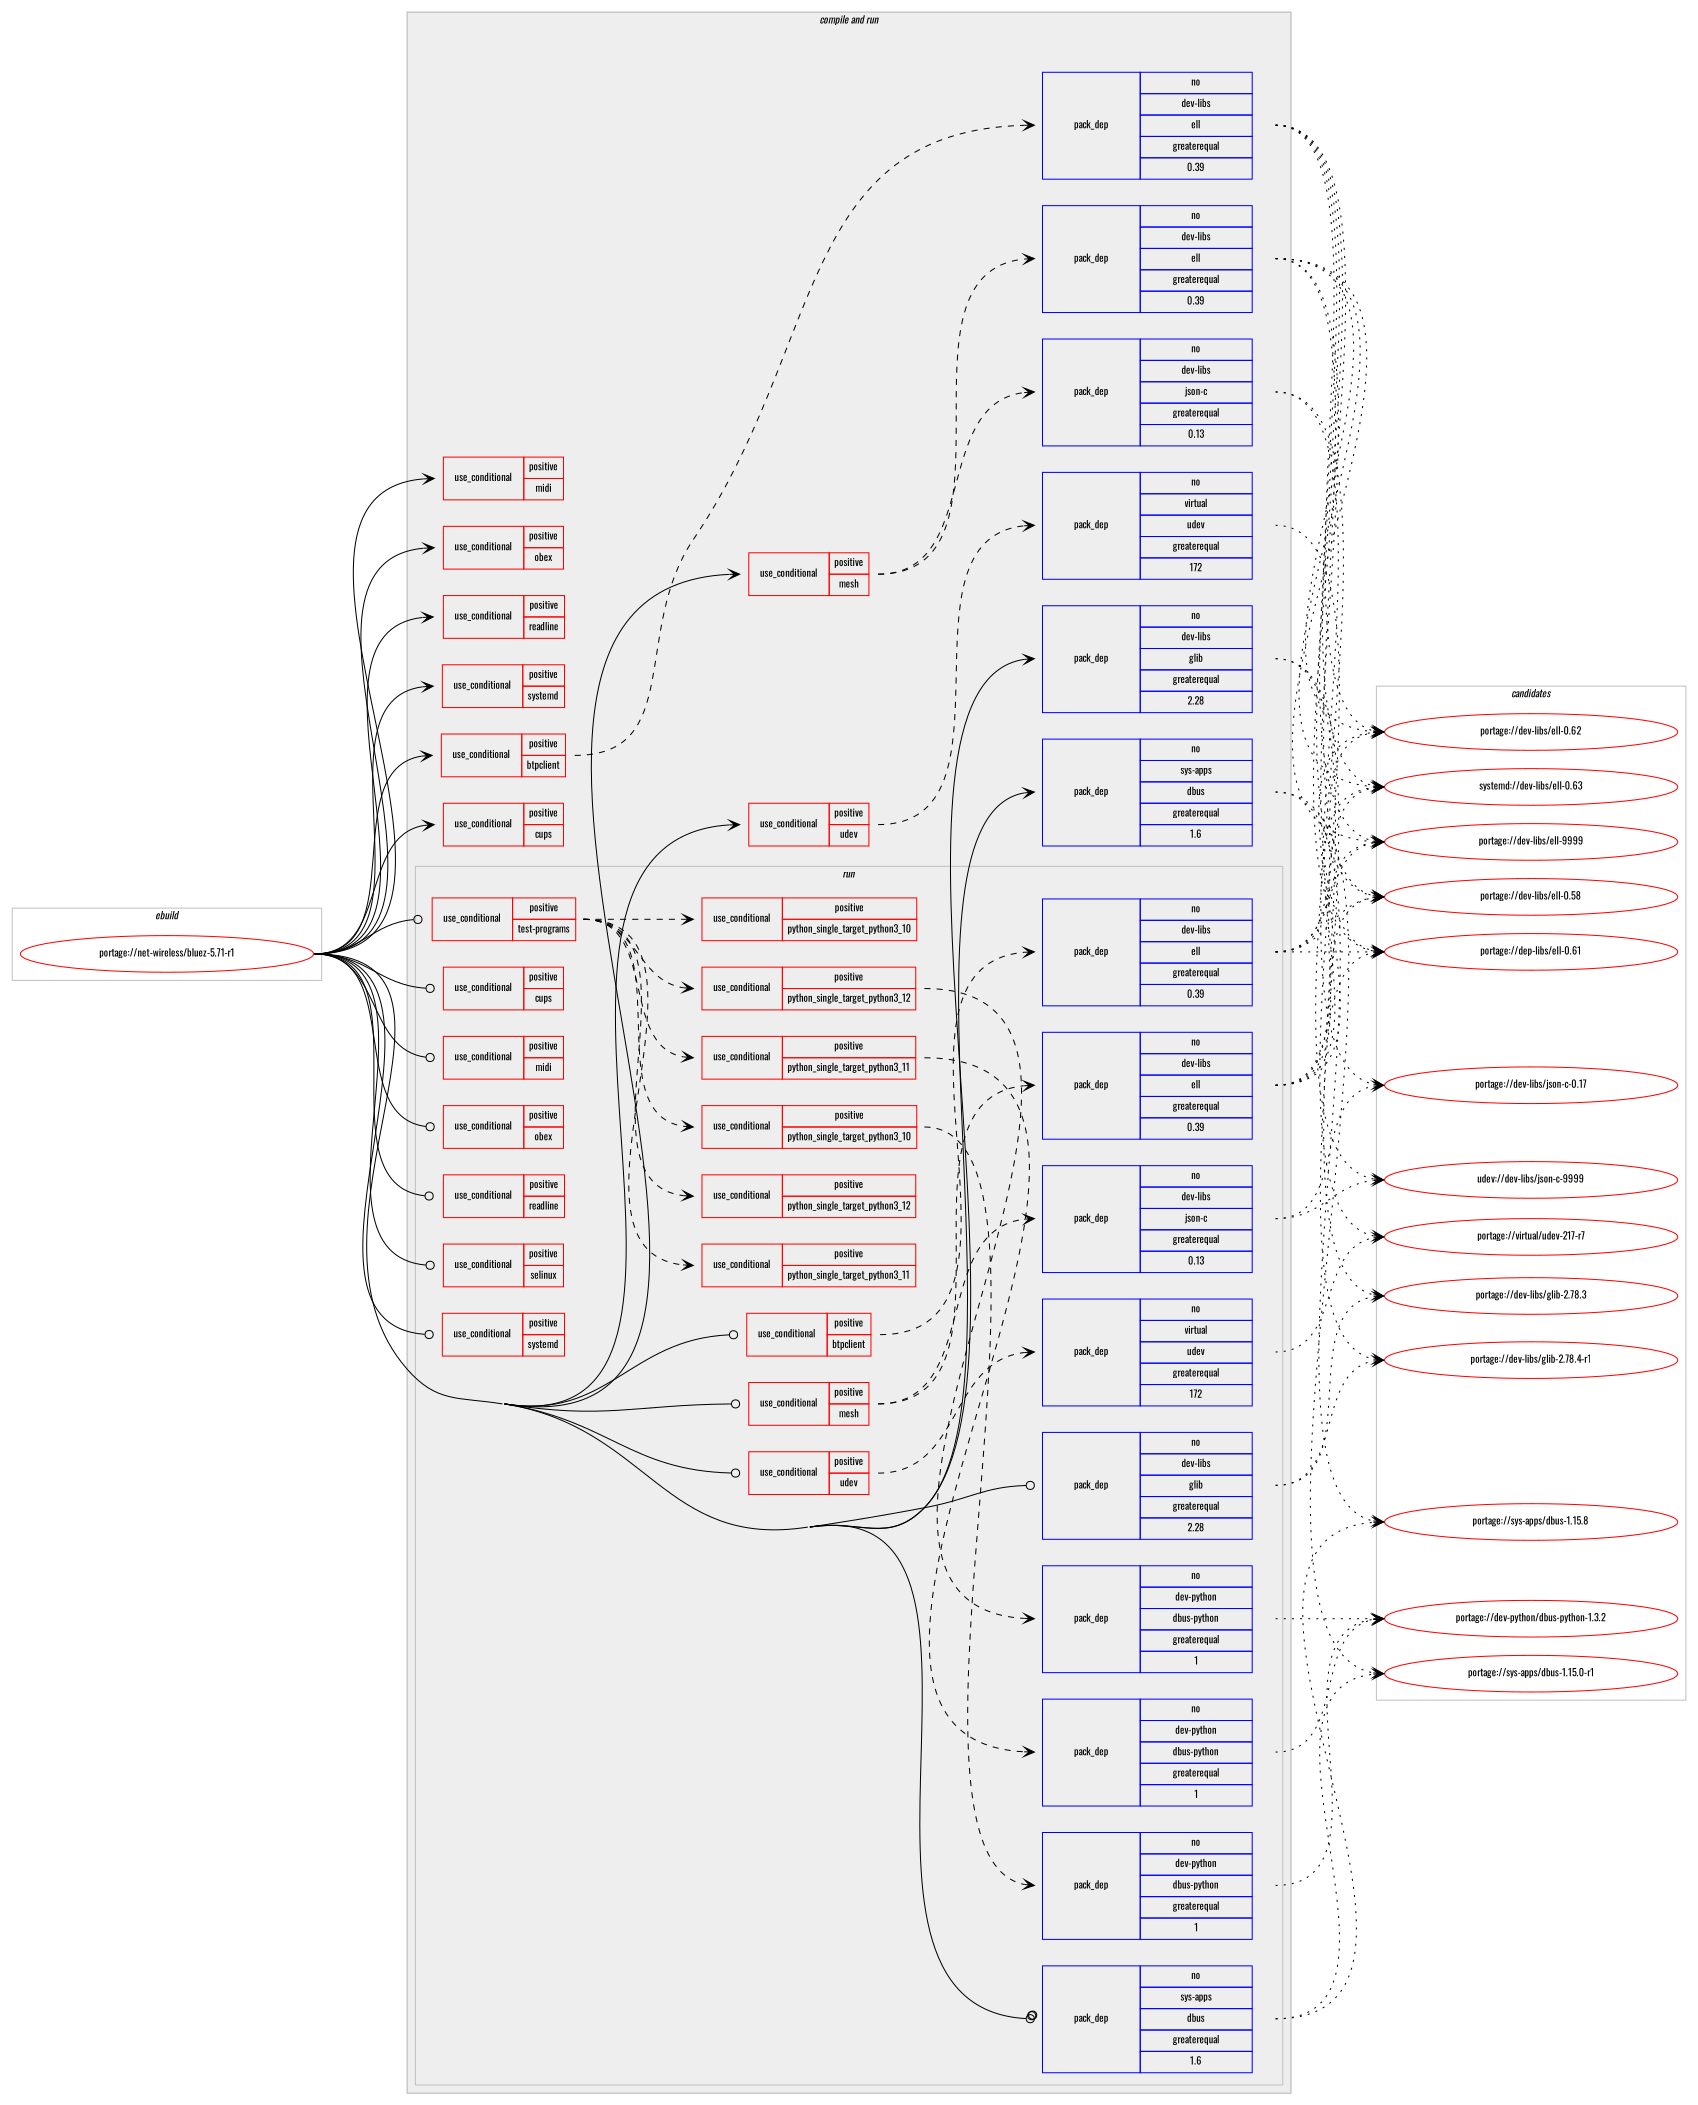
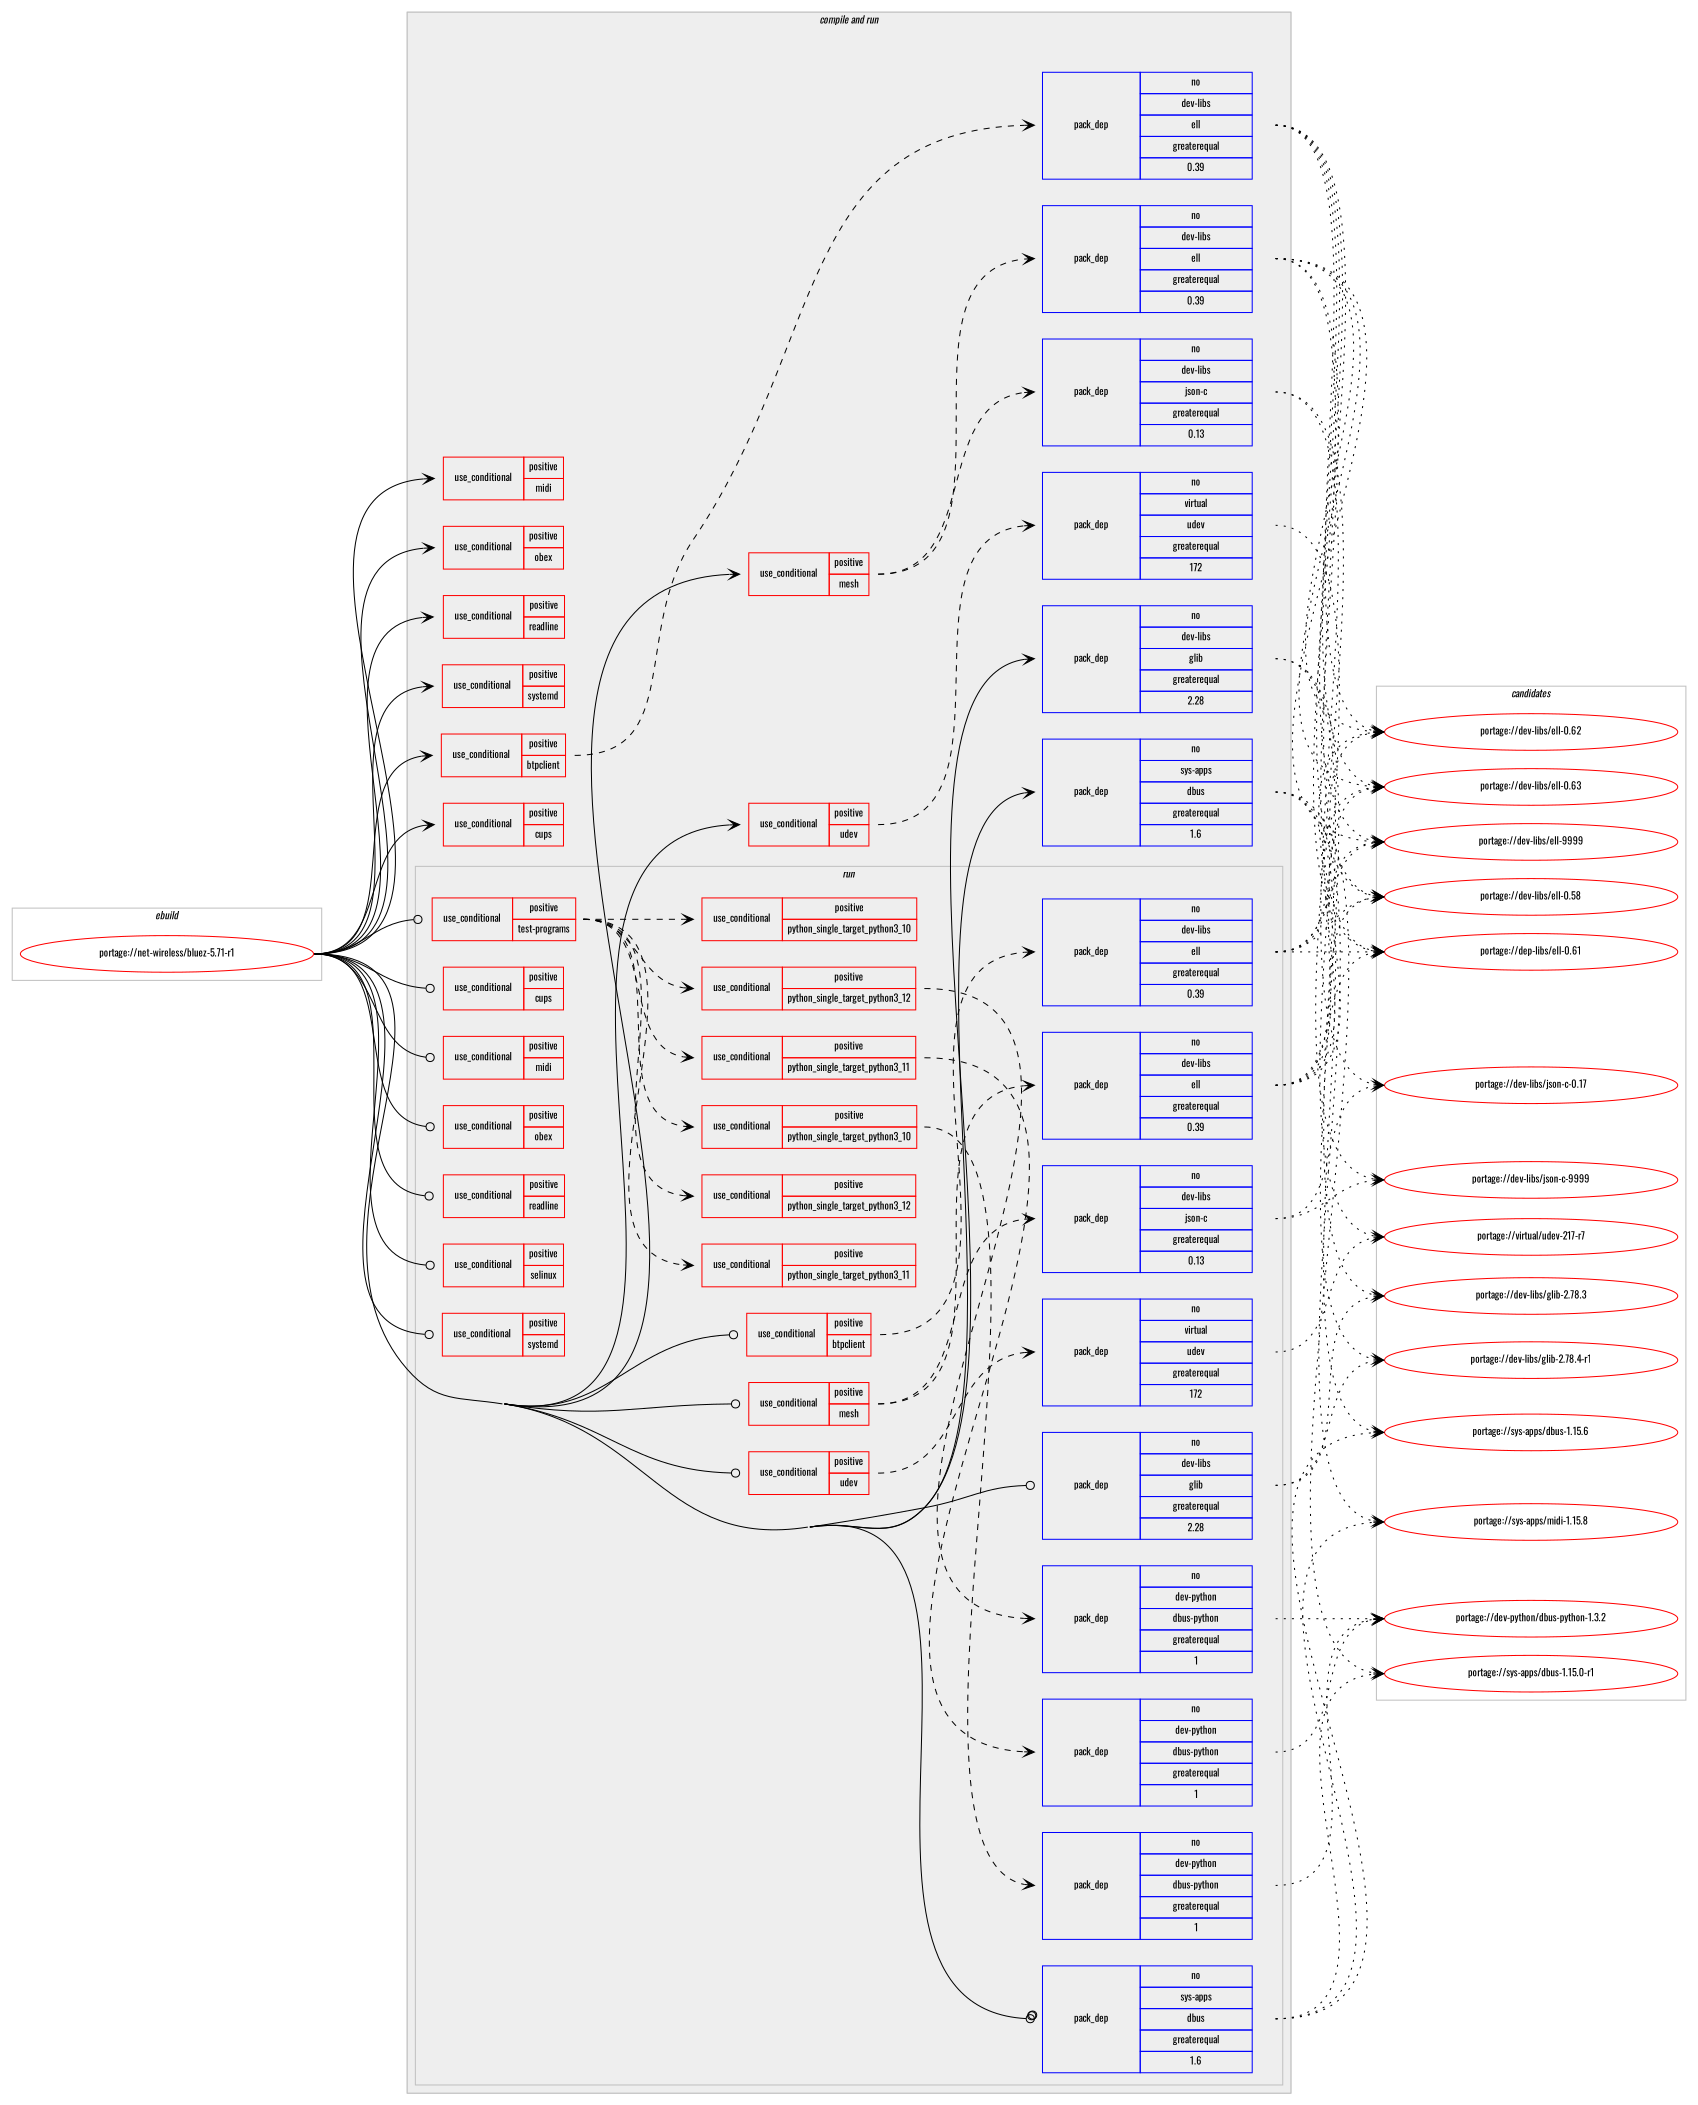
(1531, 787) -> (1531, 787)
(1531, 1180) -> (1531, 1180)
none -> (1531, 1432)
(1531, 1522) -> (1531, 1522)
